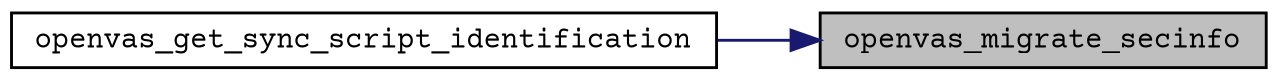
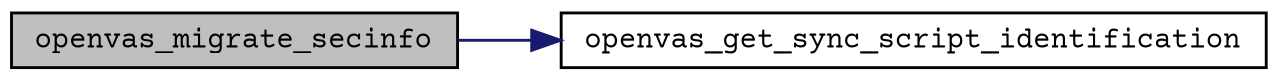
(754, 40) -> (495, 40)
